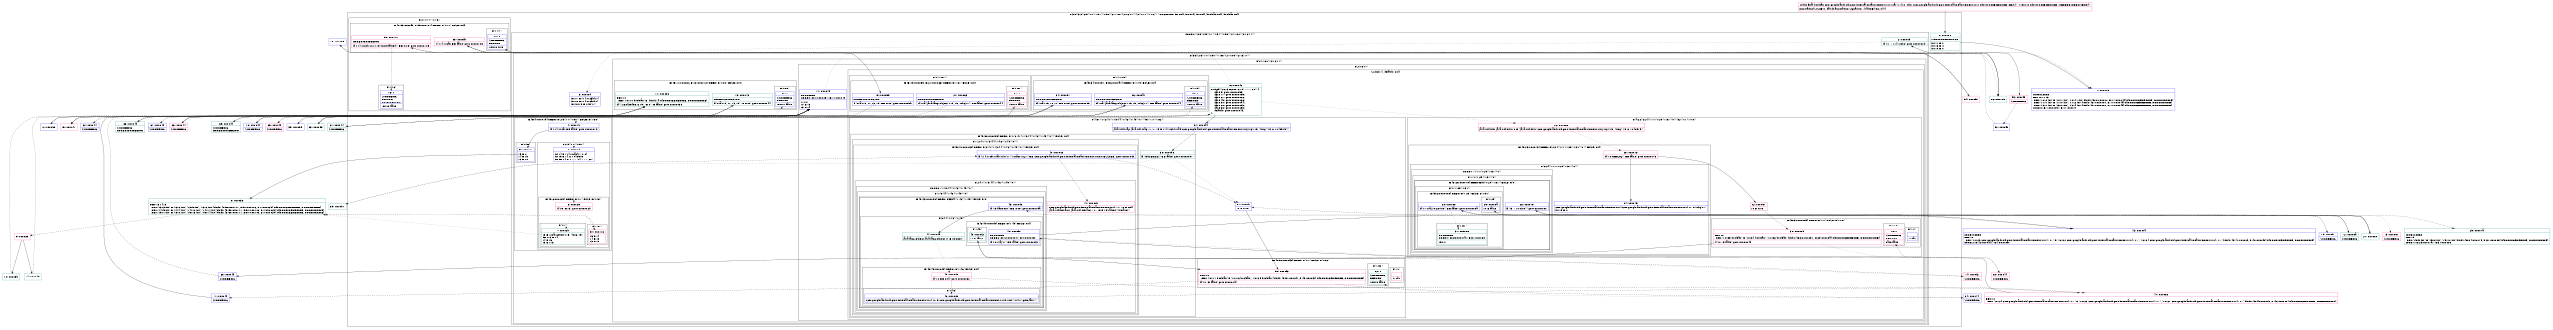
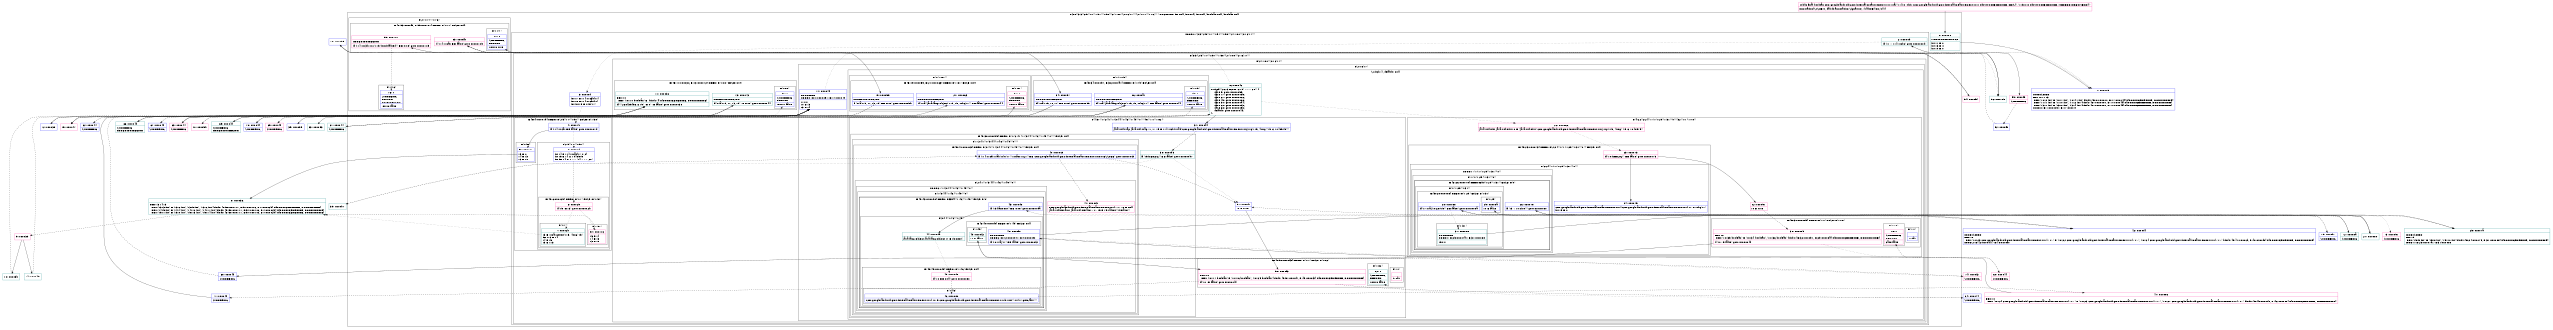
(684, 116) -> (708, 53)
none -> (200, 127)
none -> (1970, 215)
(1525, 288) -> none
